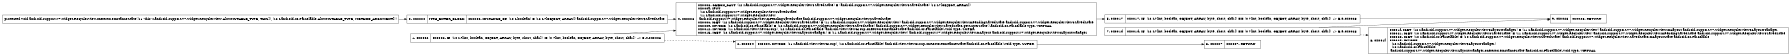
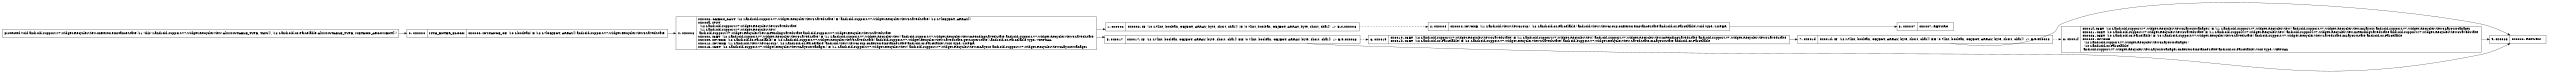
(644, 32) -> (1100, 29)
none -> (2484, 39)
none -> (1579, 40)
